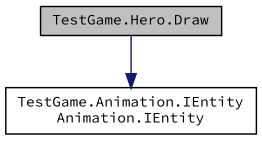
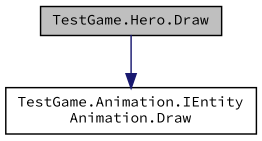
(131, 111) -> (131, 111)
